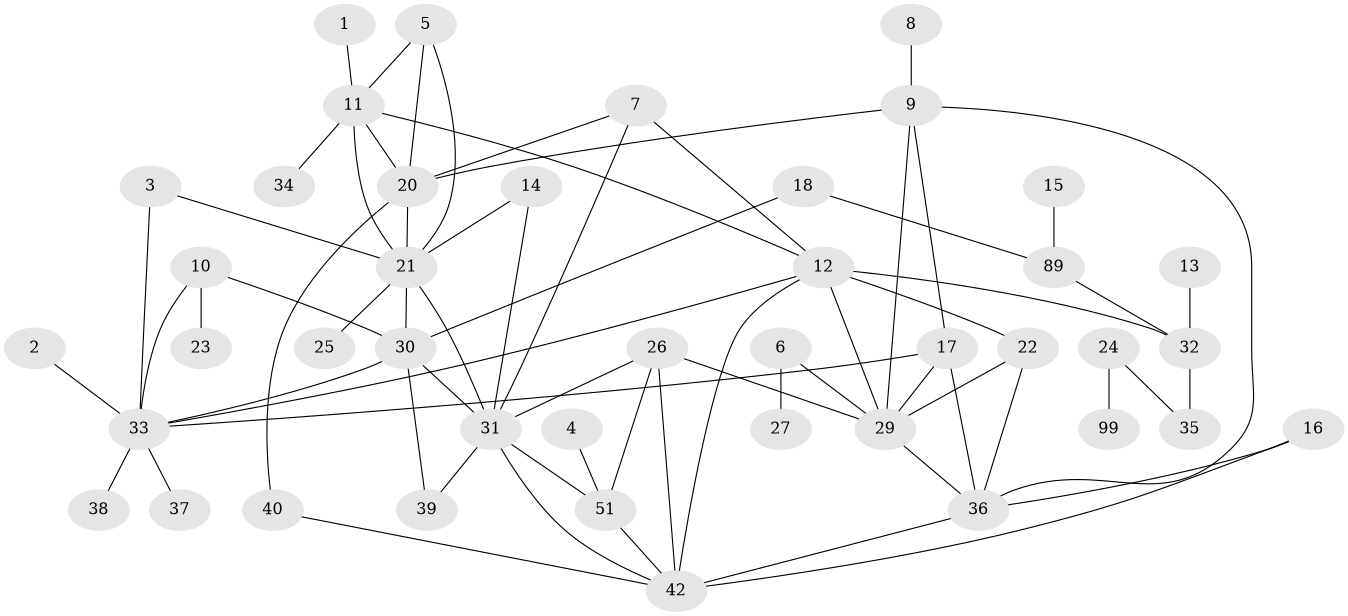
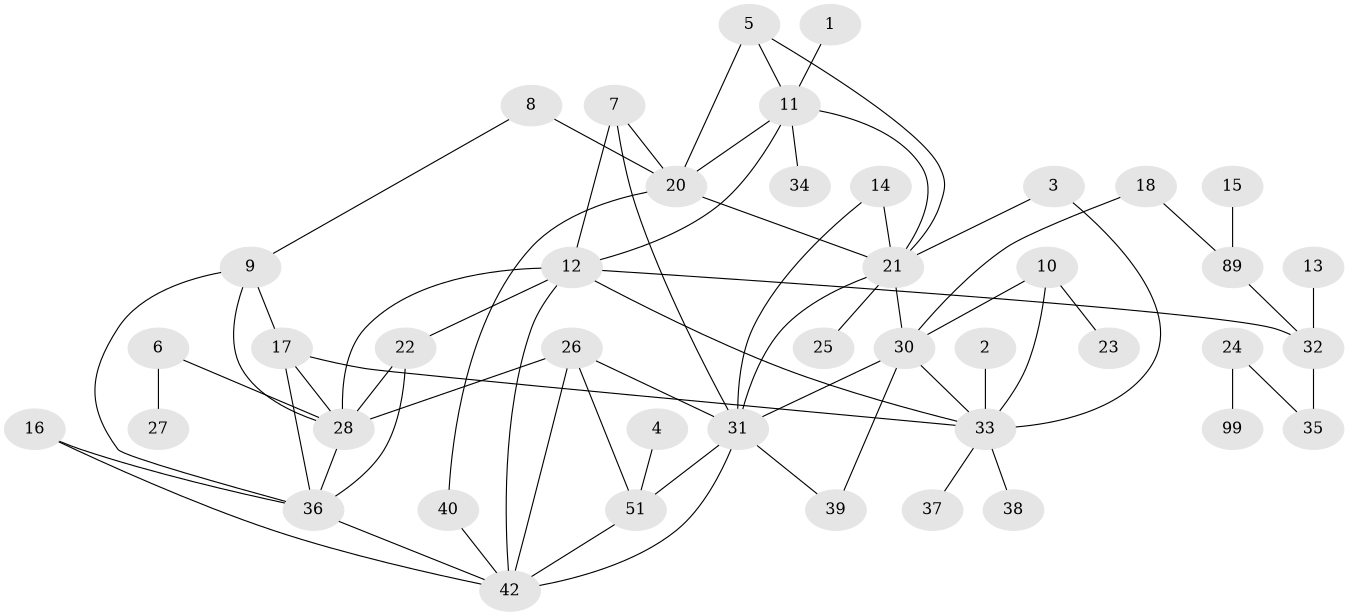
(658, 139) -> (597, 142)
(885, 429) -> (344, 429)
